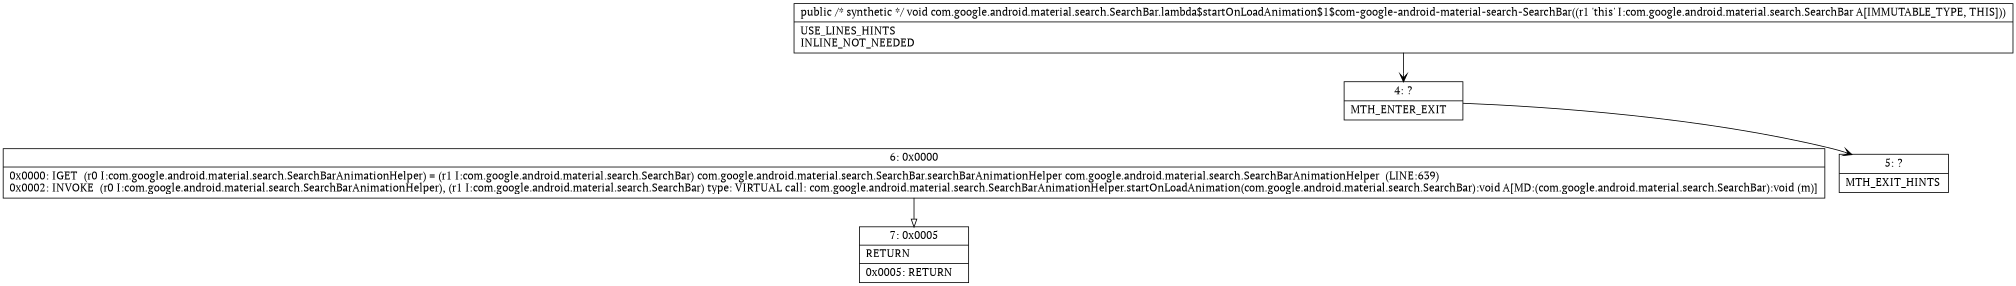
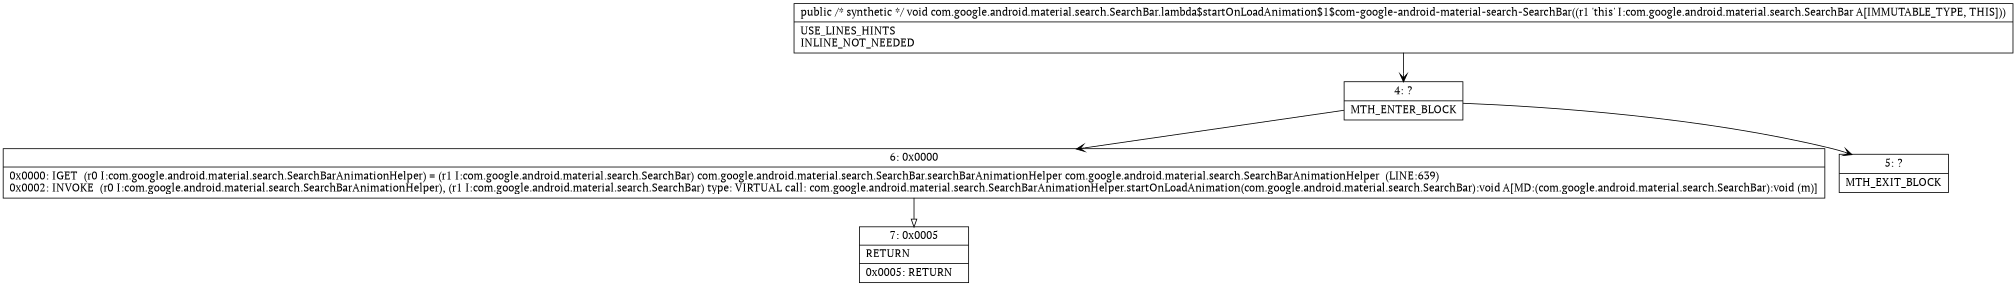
(1399, 110) -> (1404, 110)
none -> (1214, 129)
(1893, 183) -> (1894, 183)
